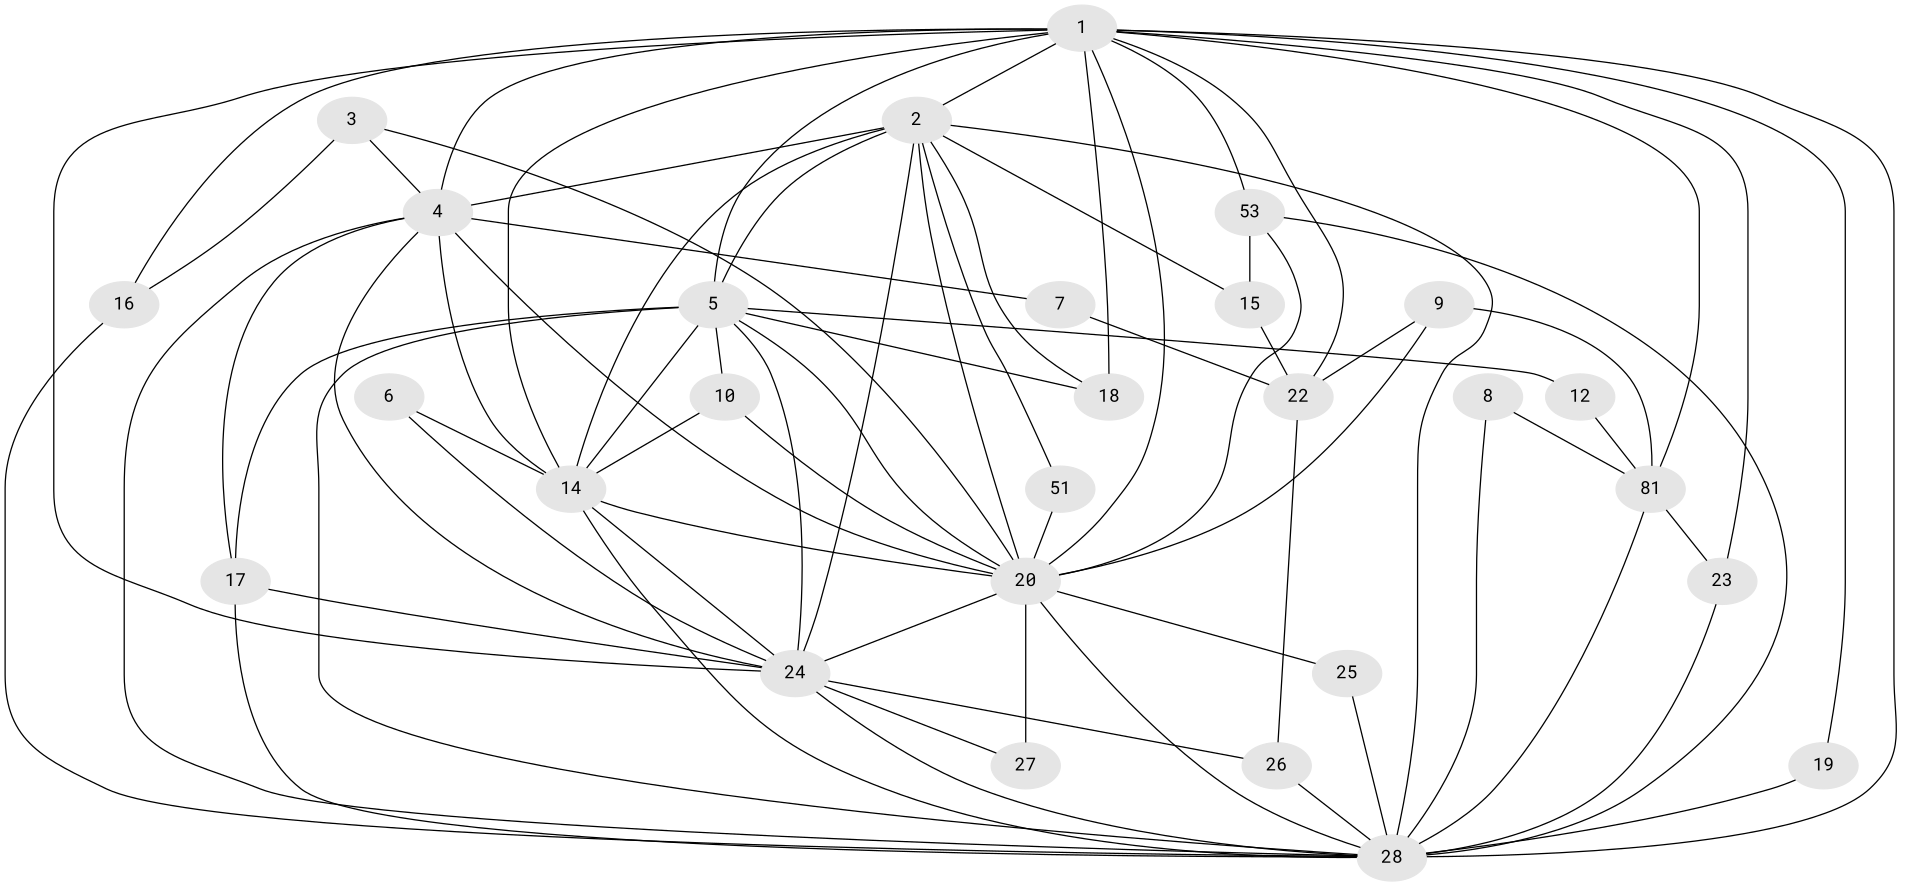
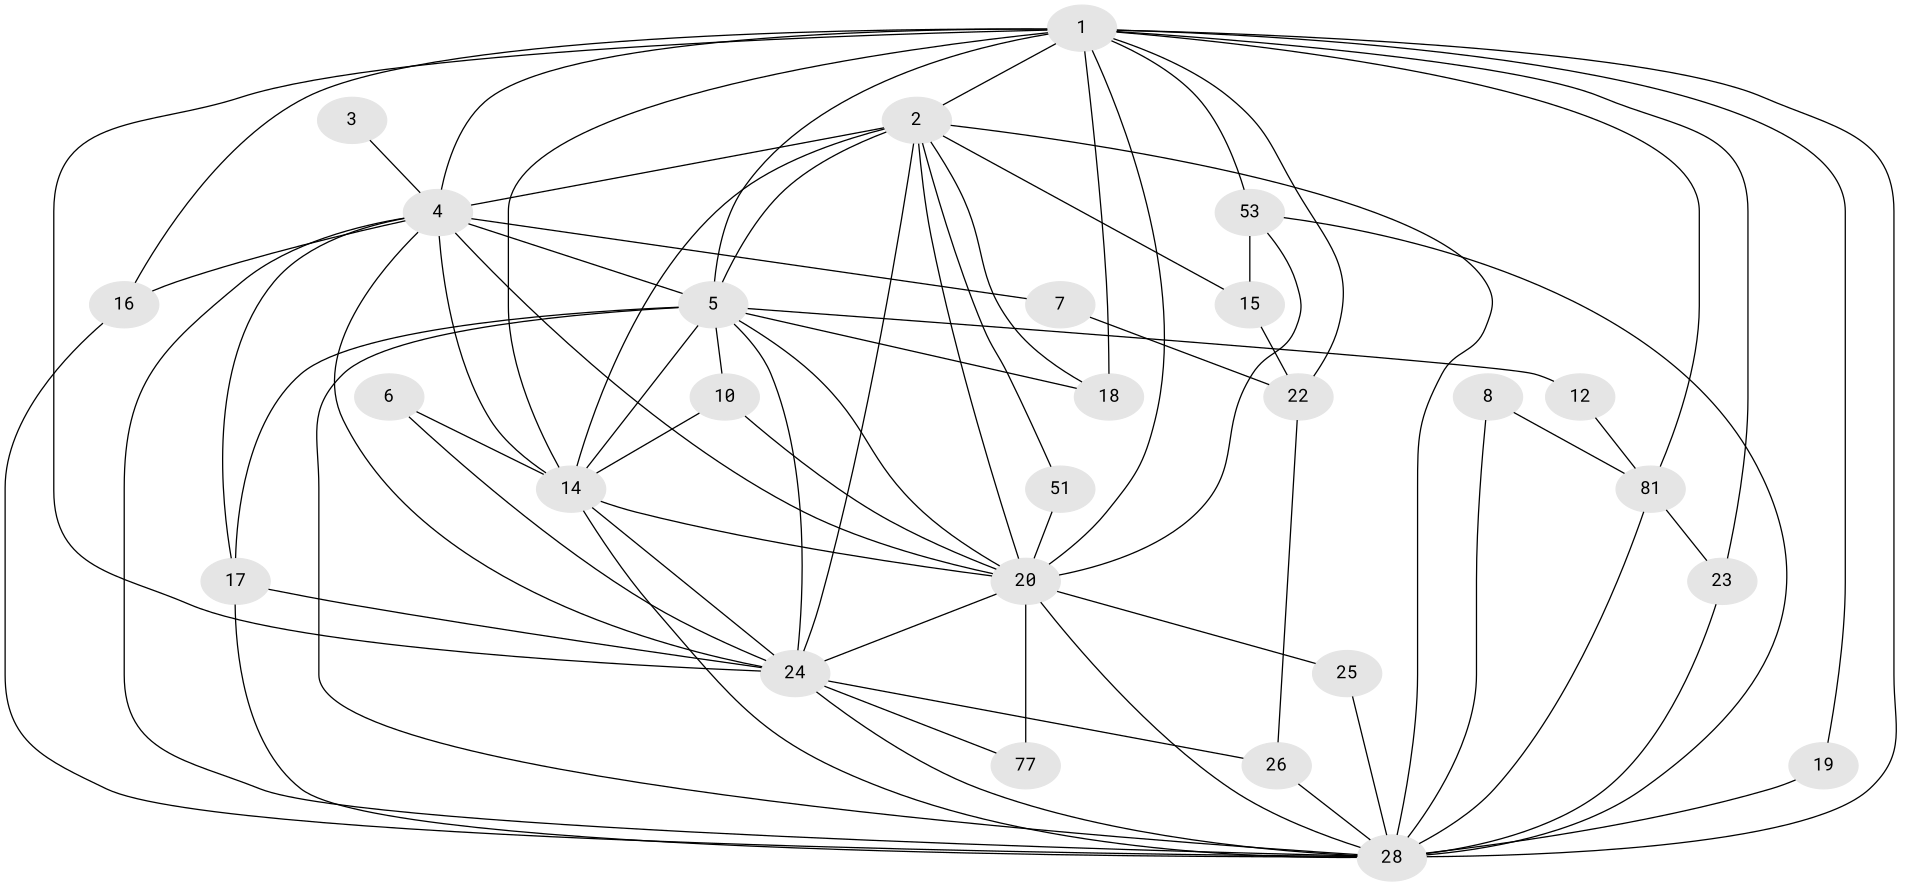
(247, 221) -> (265, 255)
none -> (576, 259)
(748, 275) -> none
(1439, 305) -> none
(1026, 766) -> (1026, 766)
